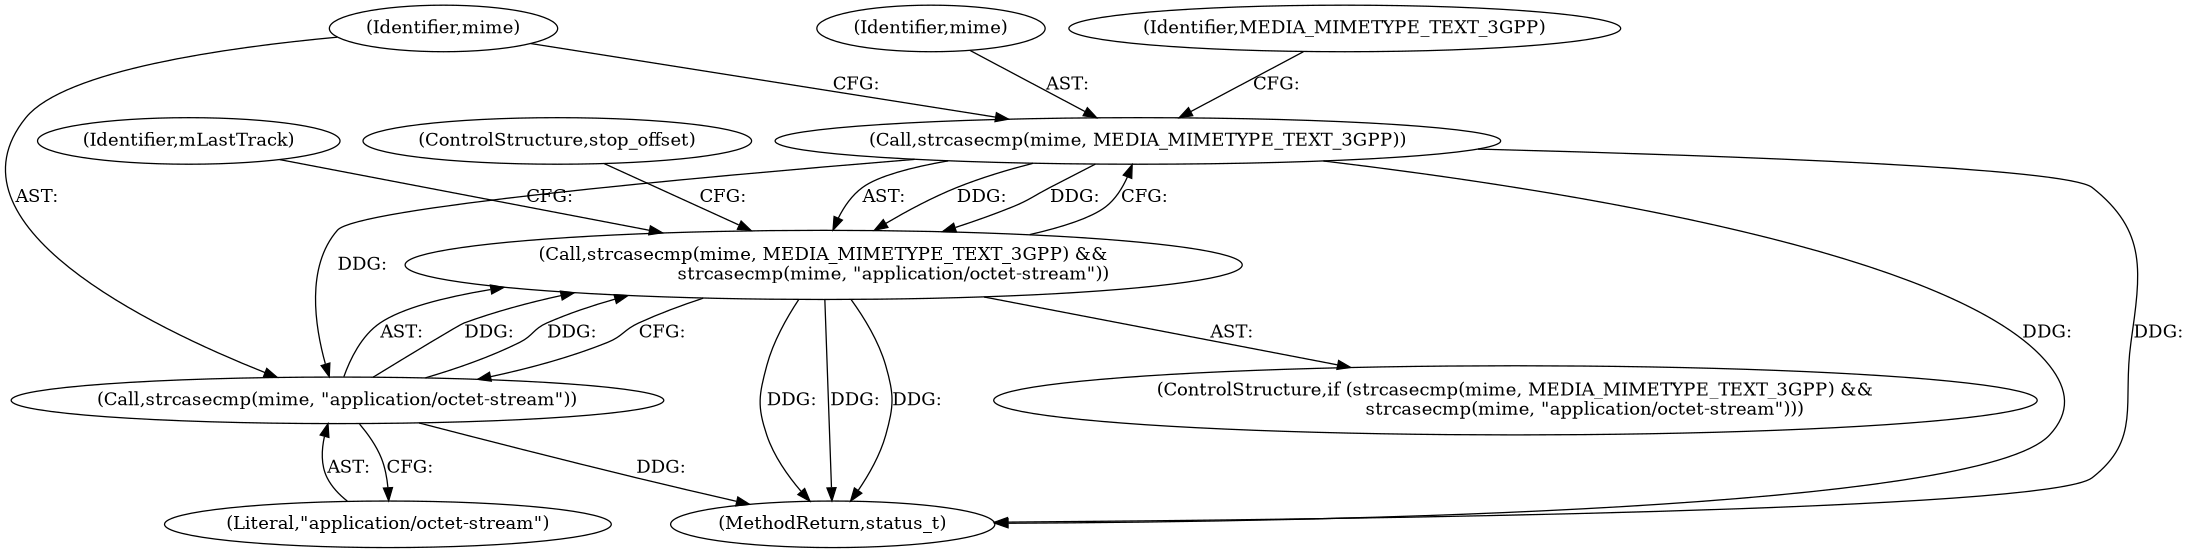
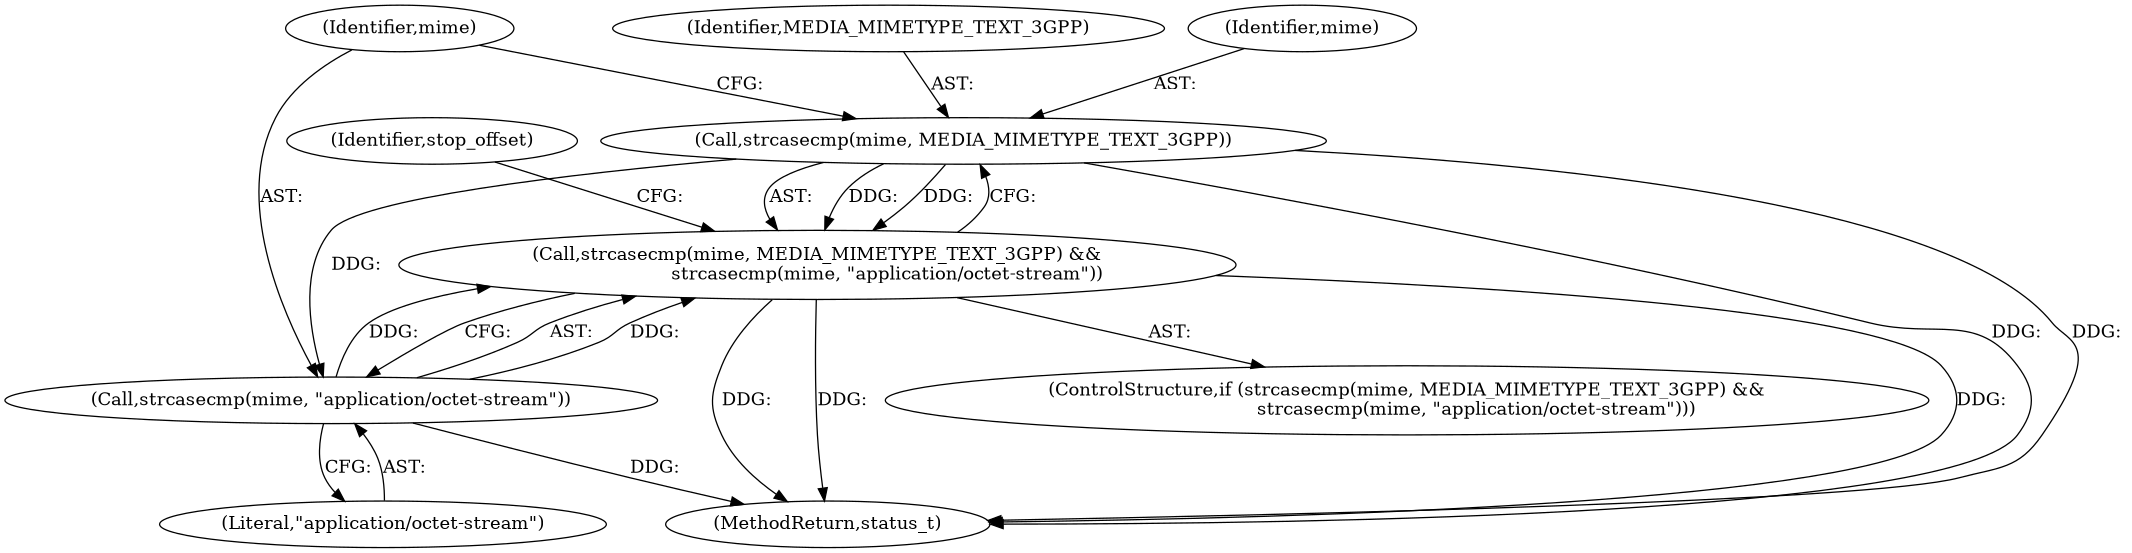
(1279, 85) -> (956, 85)
(189, 141) -> none
(557, 141) -> (432, 141)
